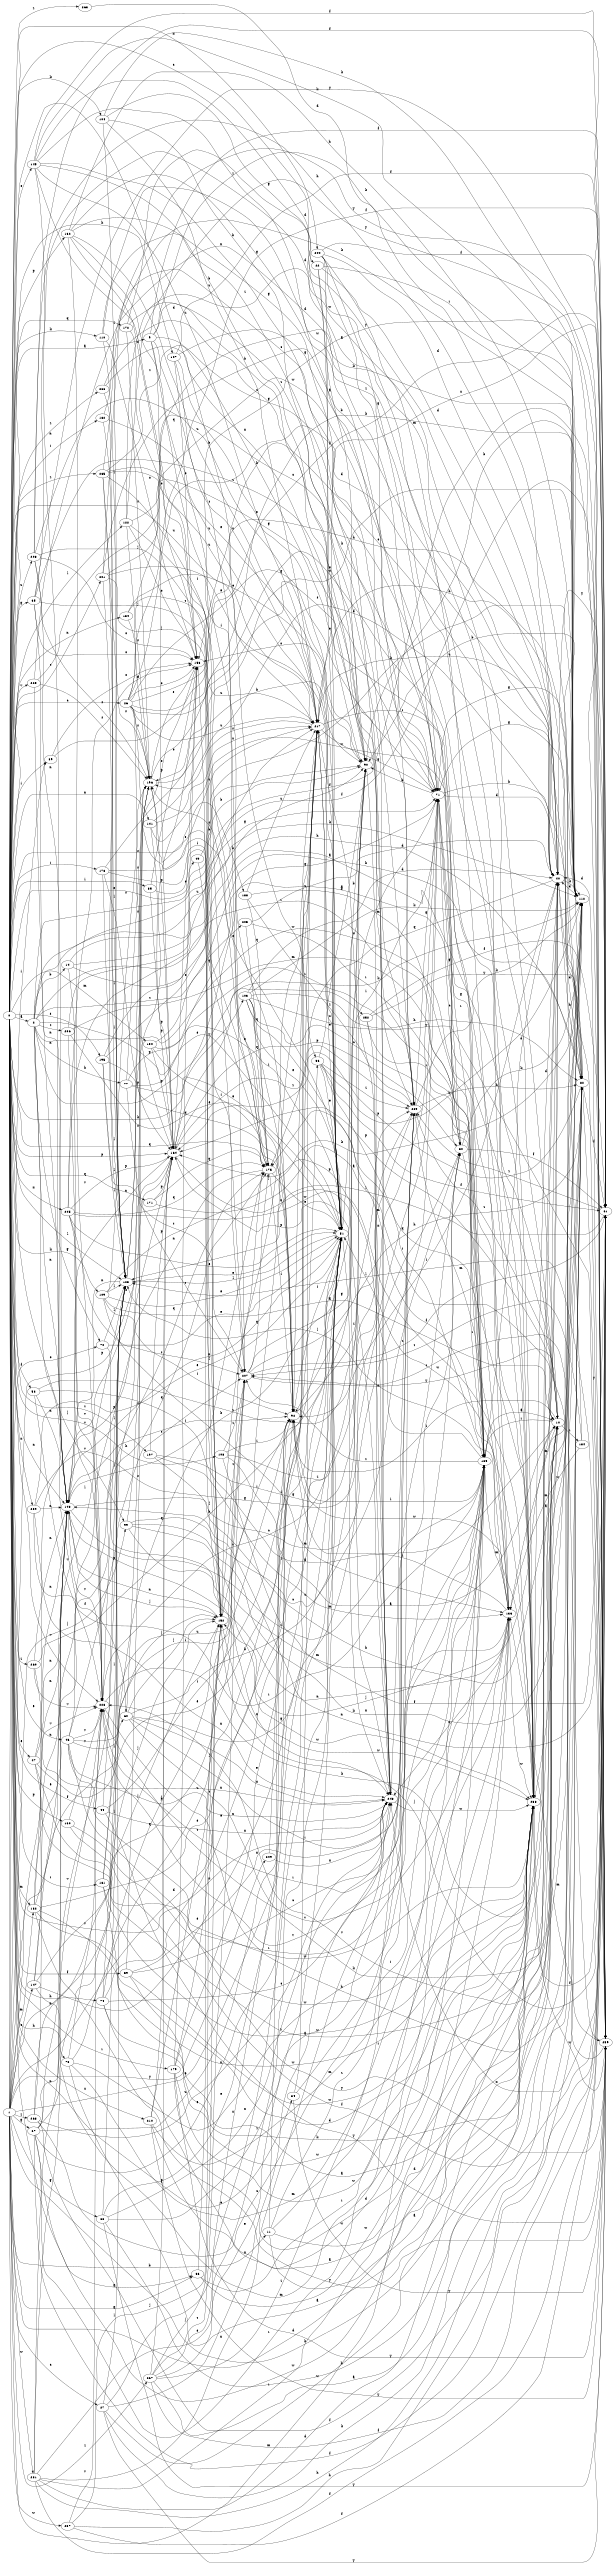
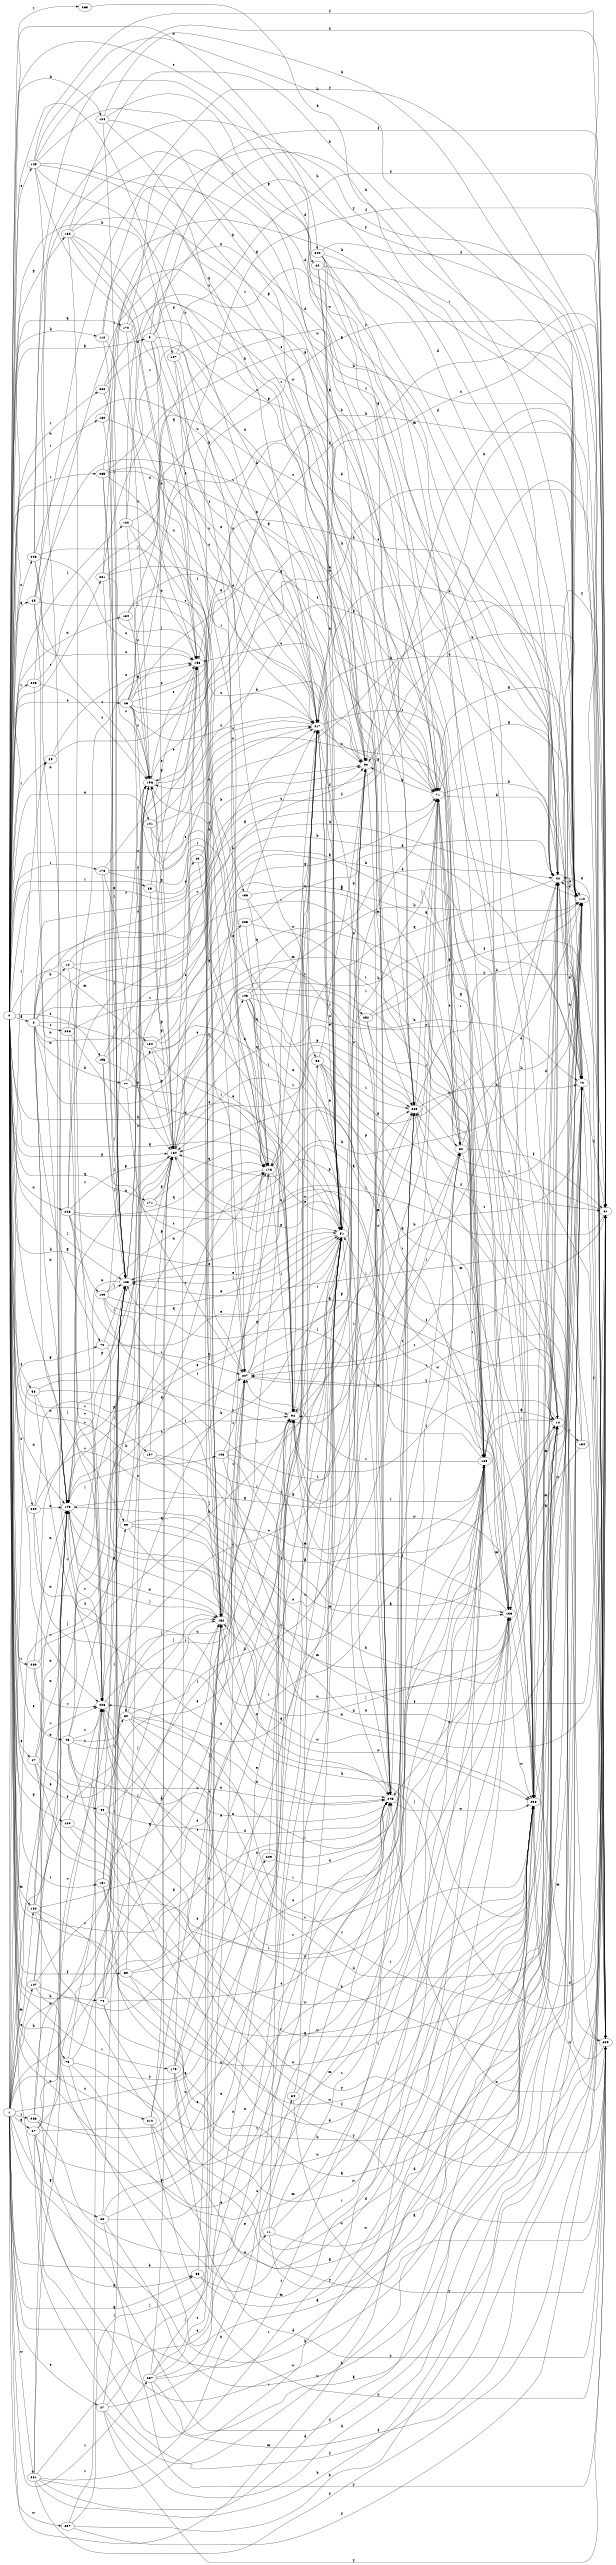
(582, 1083) -> (582, 1083)
(51, 1357) -> (51, 1357)
